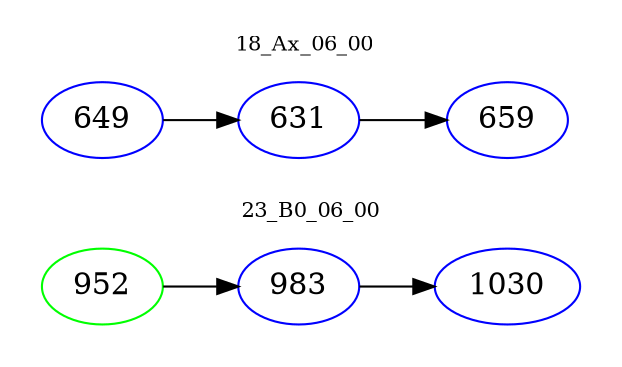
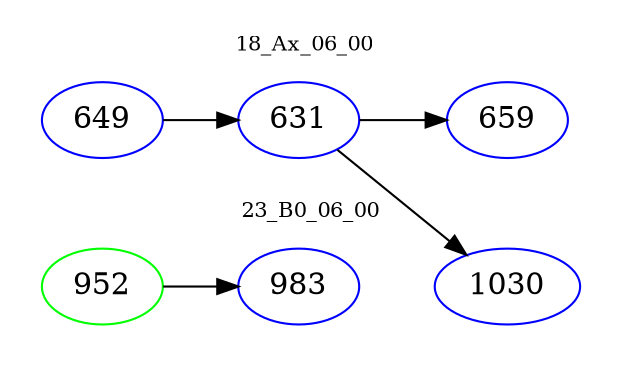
(386, 287) -> (405, 205)
